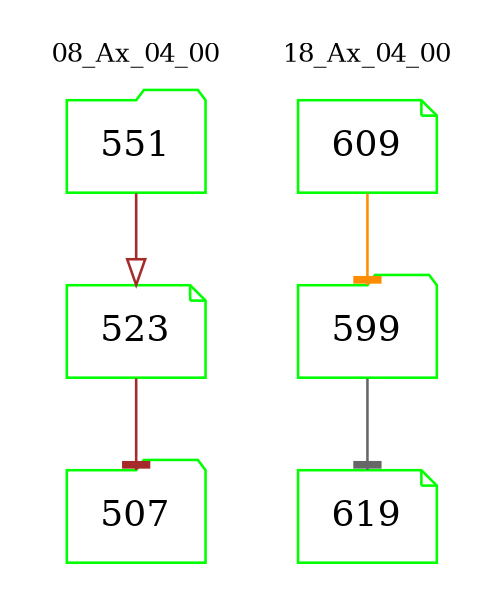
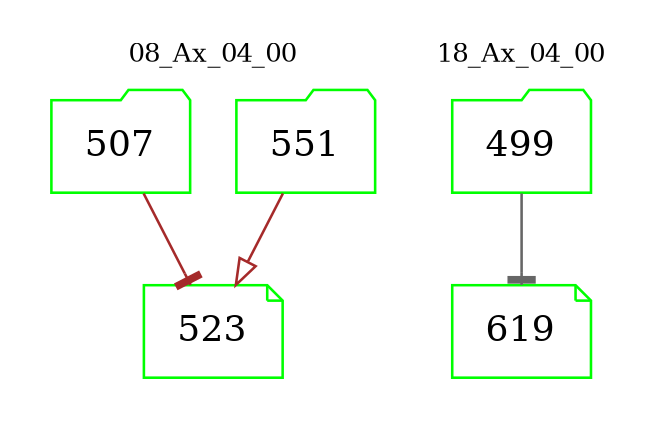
(367, 146) -> none
(367, 331) -> (522, 146)
(136, 418) -> (164, 233)
